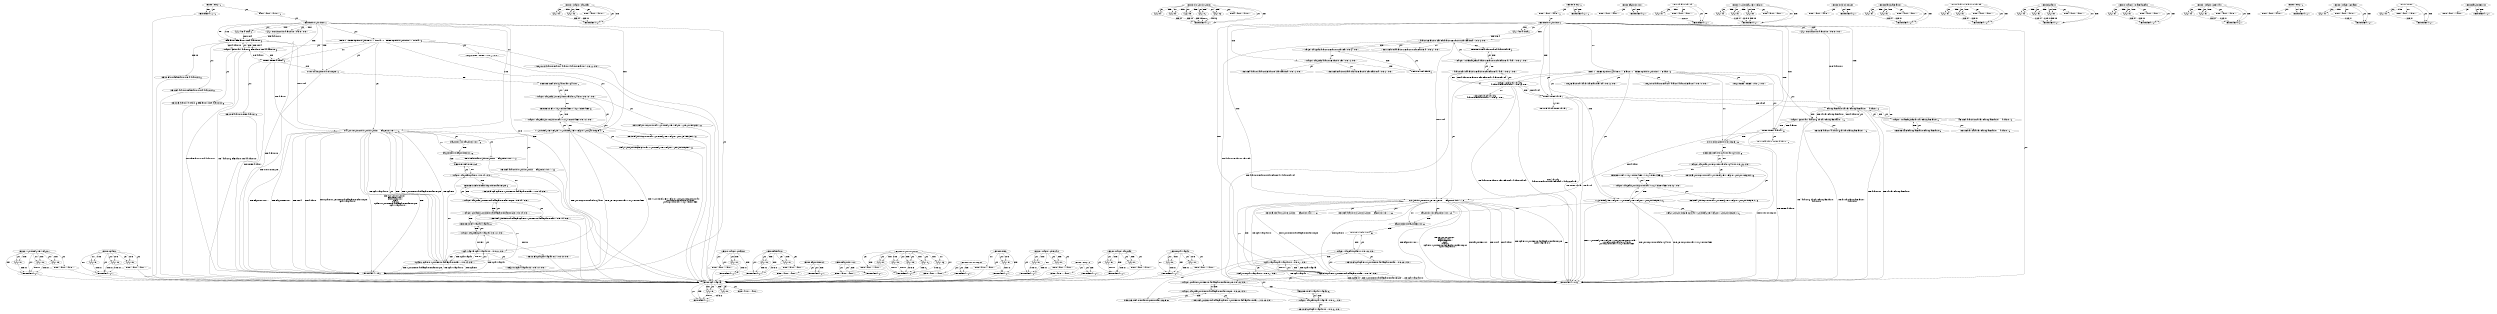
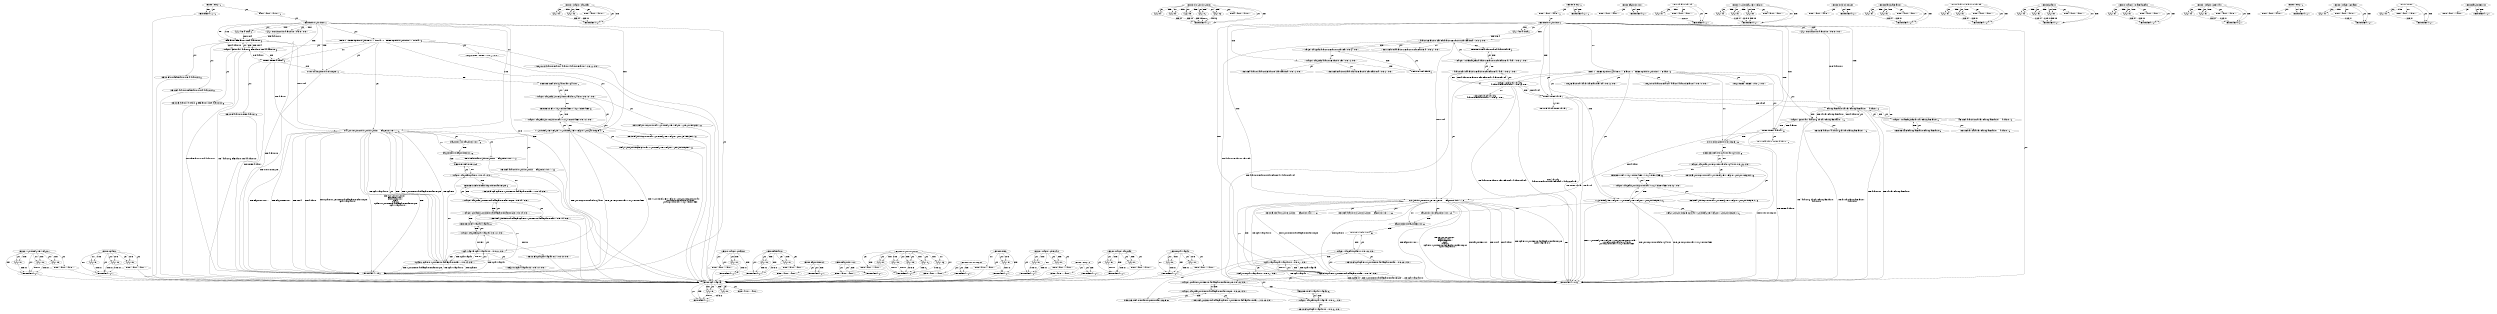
(195, 55) -> (195, 55)
